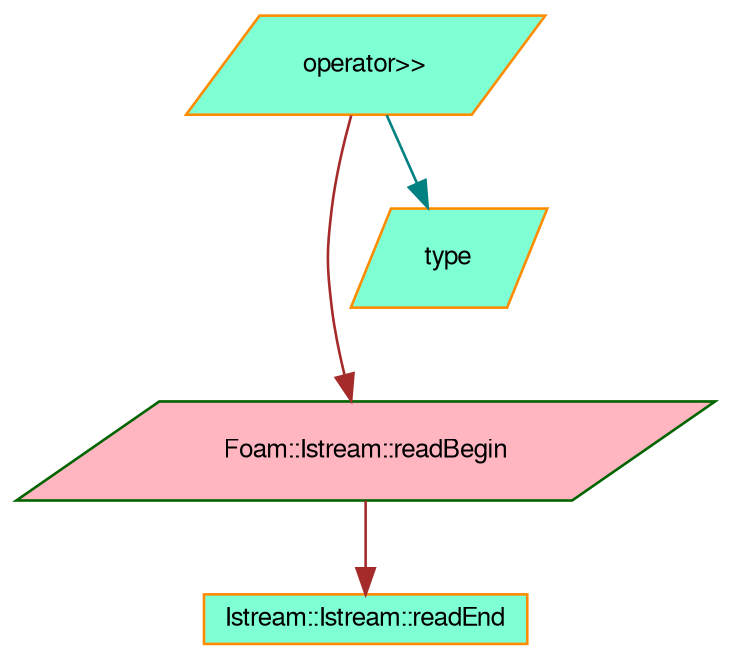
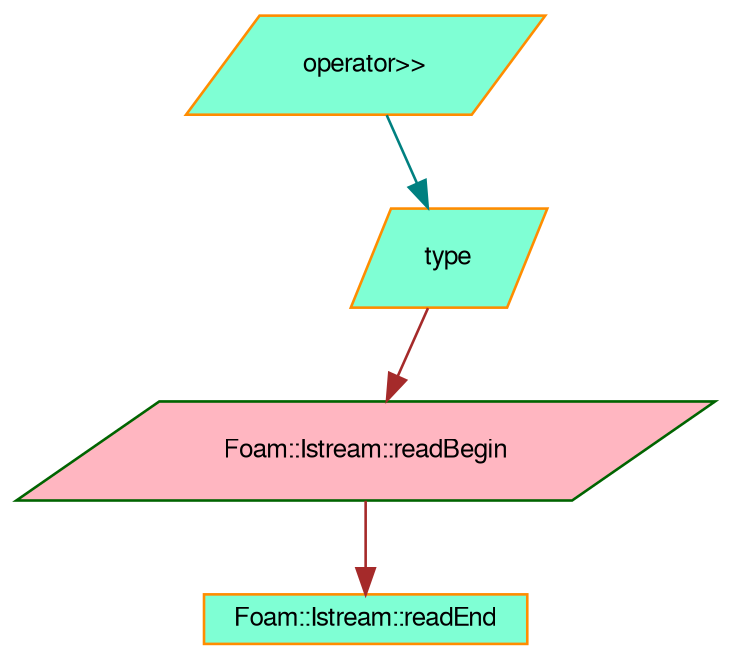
(328, 245) -> (413, 342)
(366, 619) -> (366, 619)
